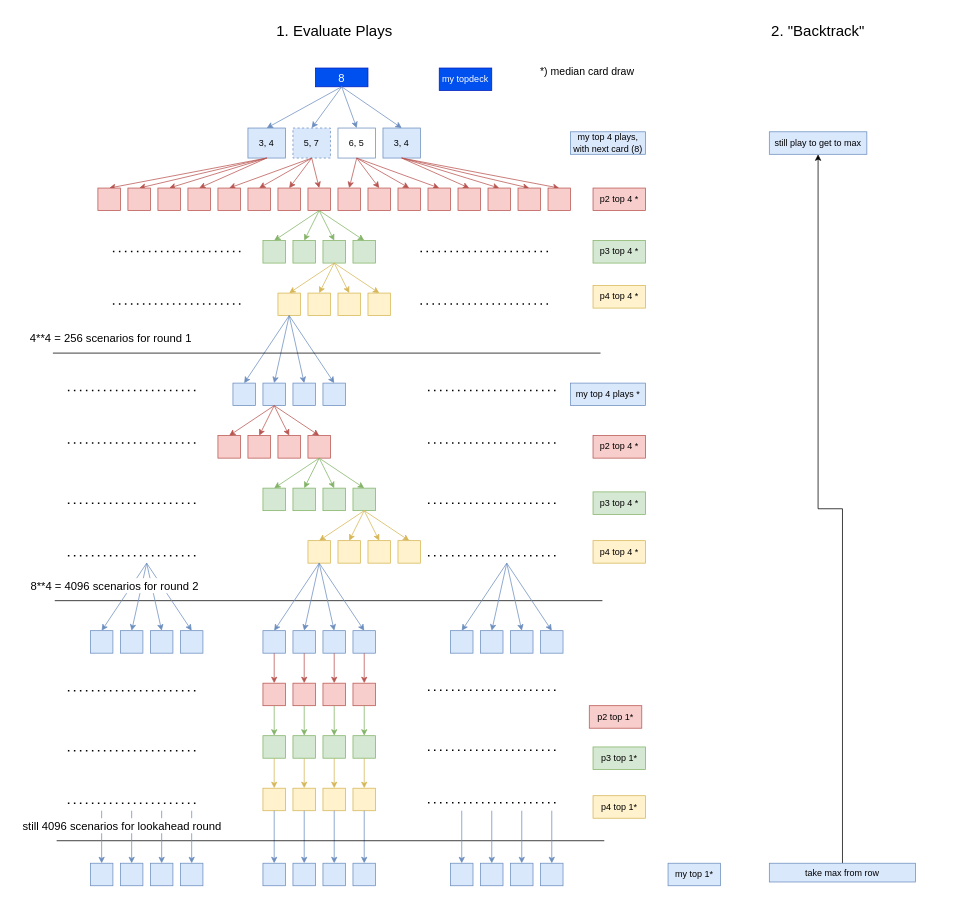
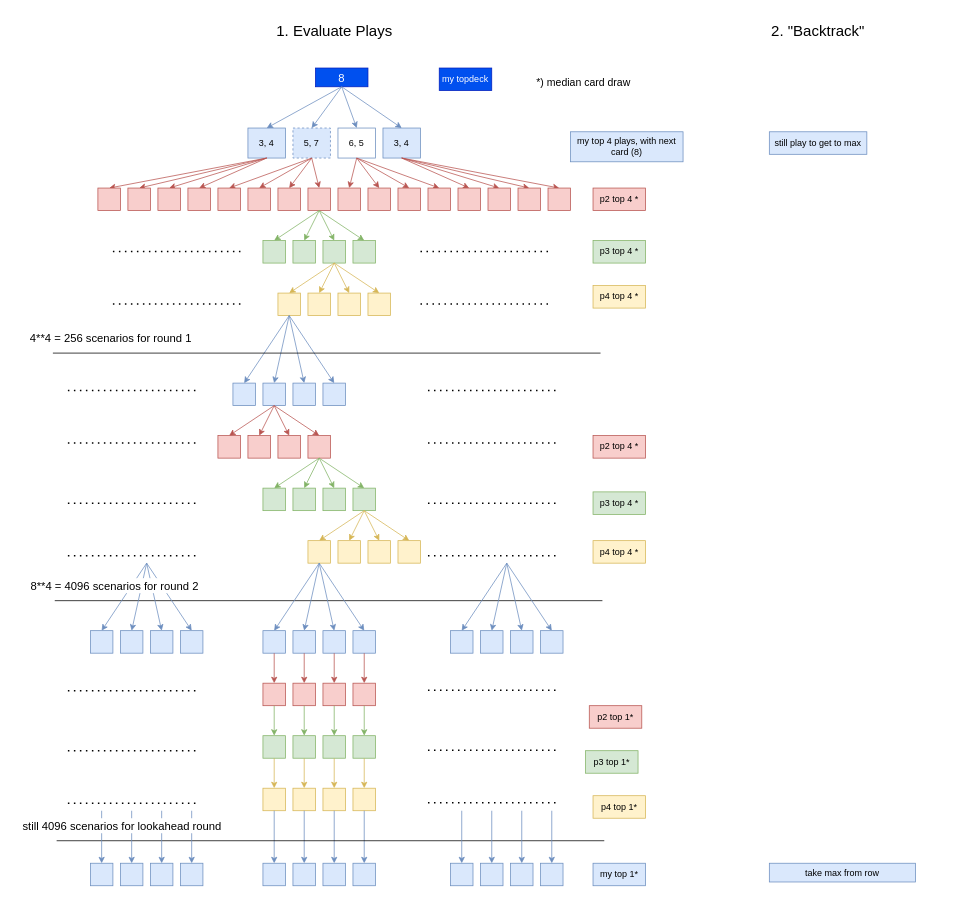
(587, 72) -> (584, 83)
(608, 143) -> (627, 147)
(608, 394) -> none
(842, 673) -> none
(619, 758) -> (612, 762)
(694, 874) -> (619, 874)
